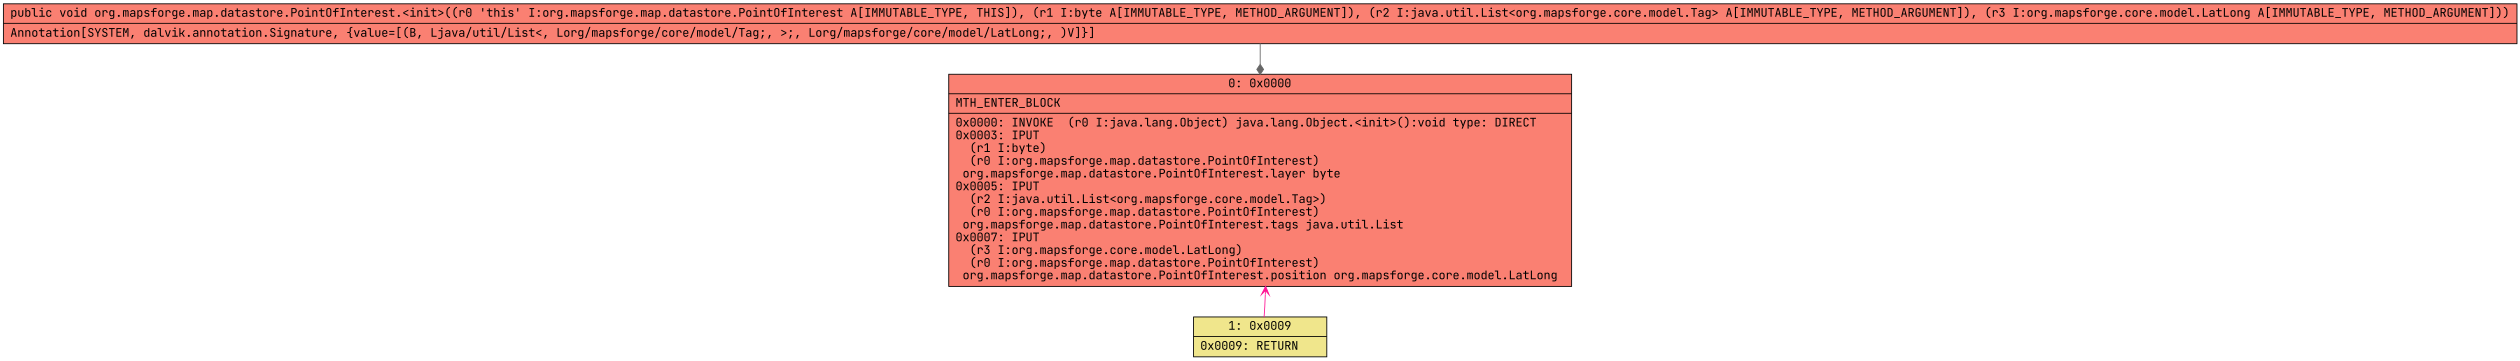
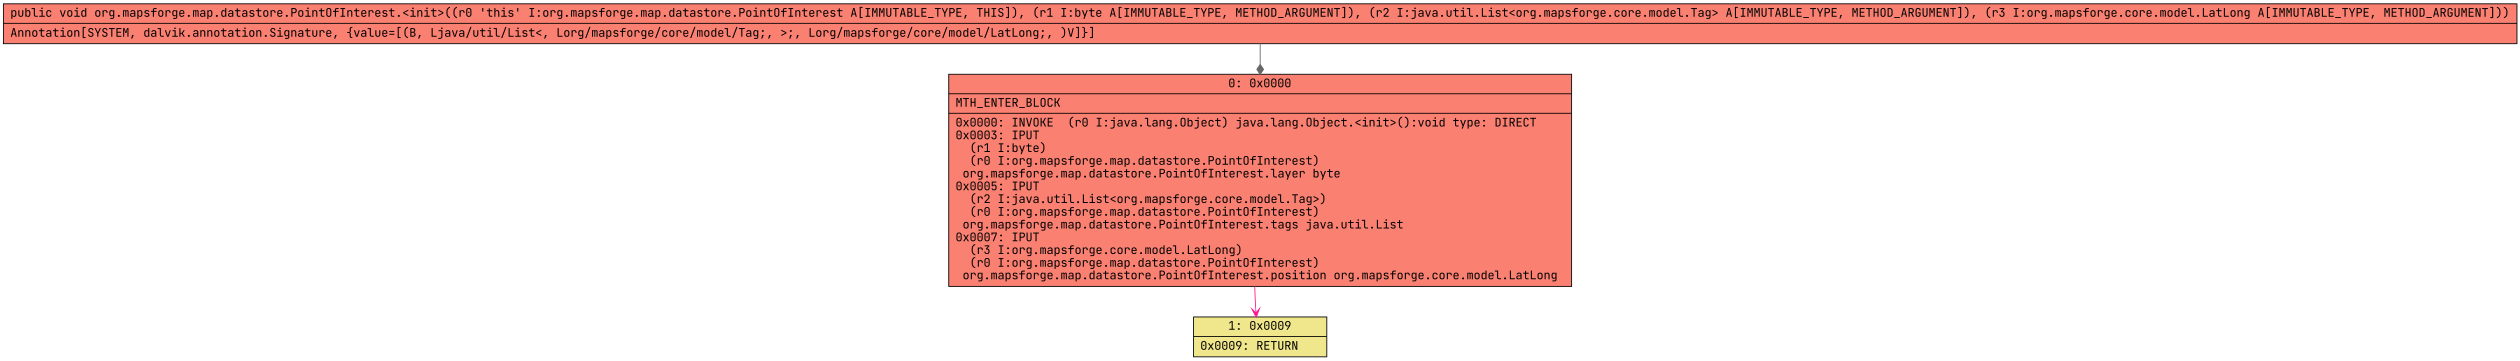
(1265, 306) -> (1255, 297)
